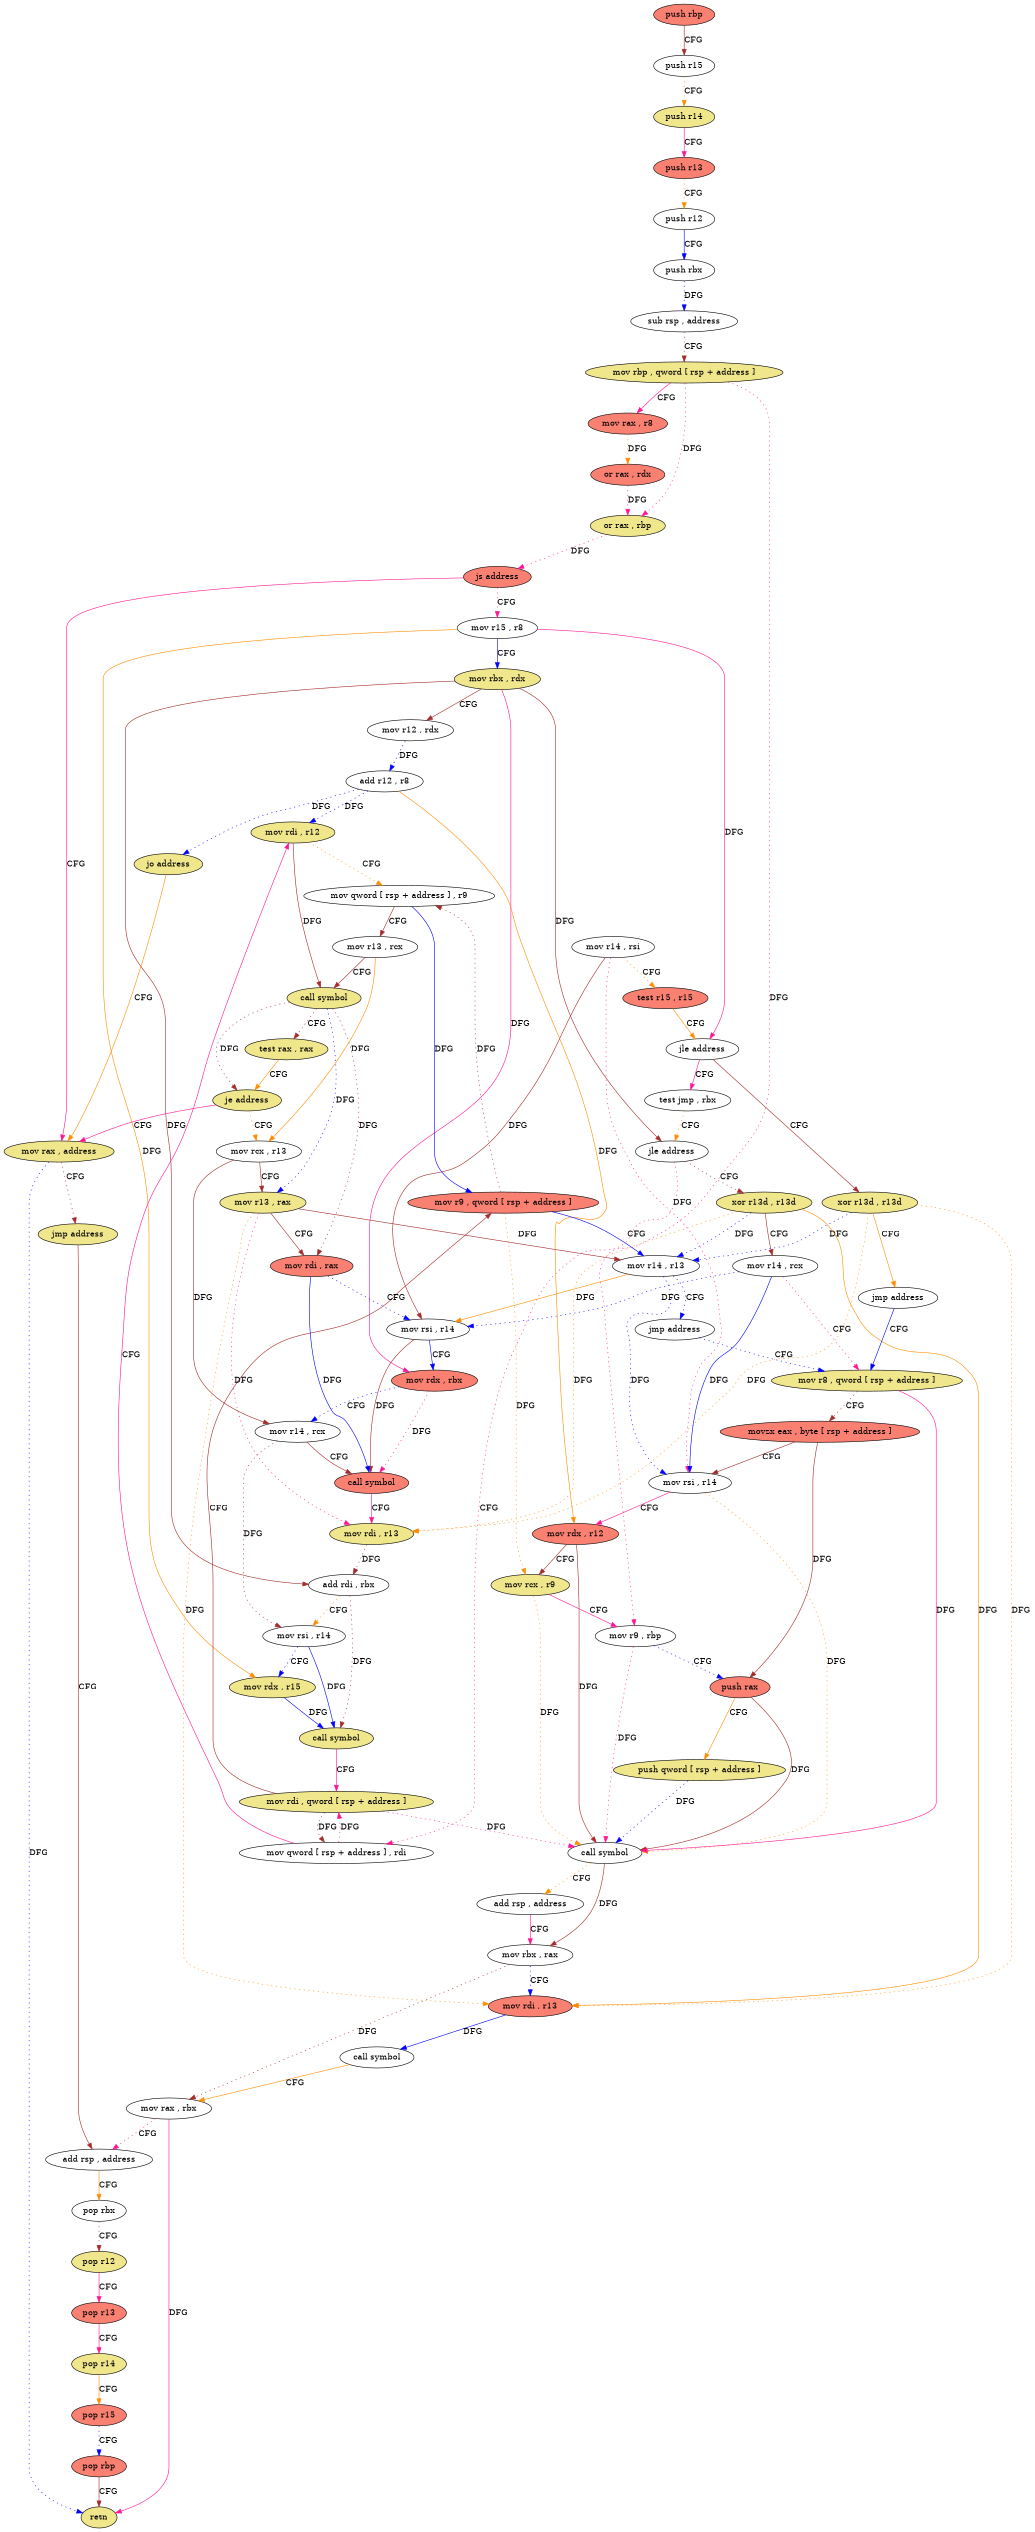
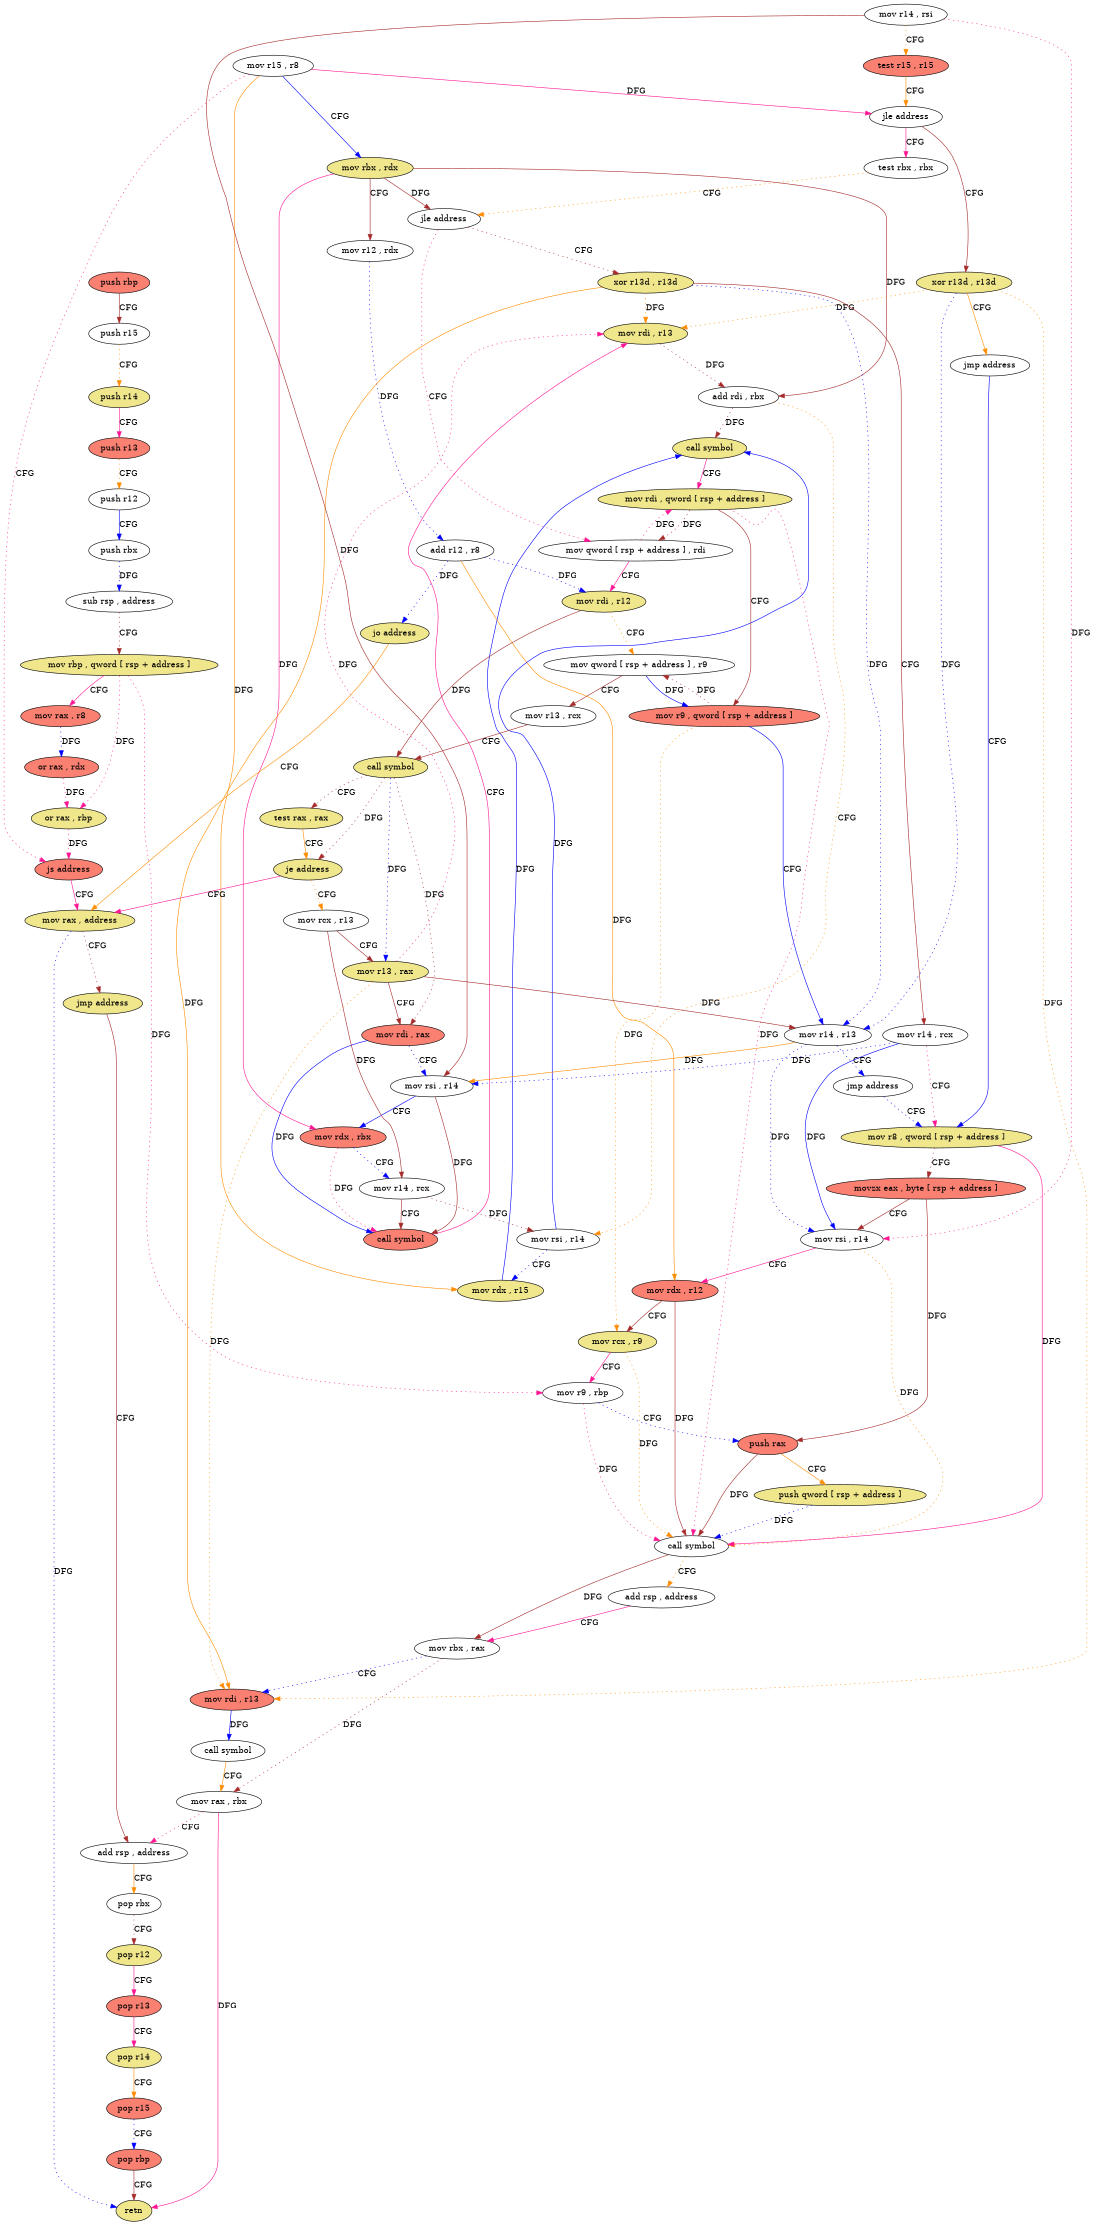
(628, 446) -> (61, 739)
(497, 600) -> (23, 438)
(340, 1056) -> none
(688, 1100) -> (906, 168)
